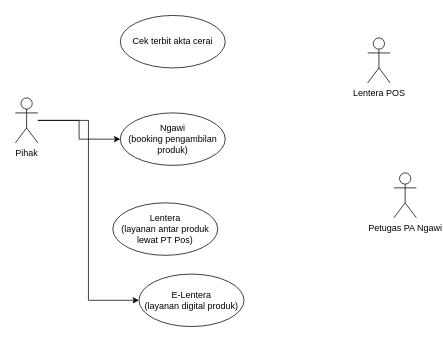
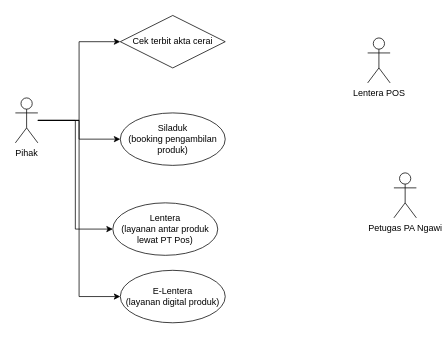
none -> (96, 42)
(173, 42) -> (173, 42)
(173, 139) -> (173, 139)
none -> (75, 177)
(192, 300) -> (173, 297)
